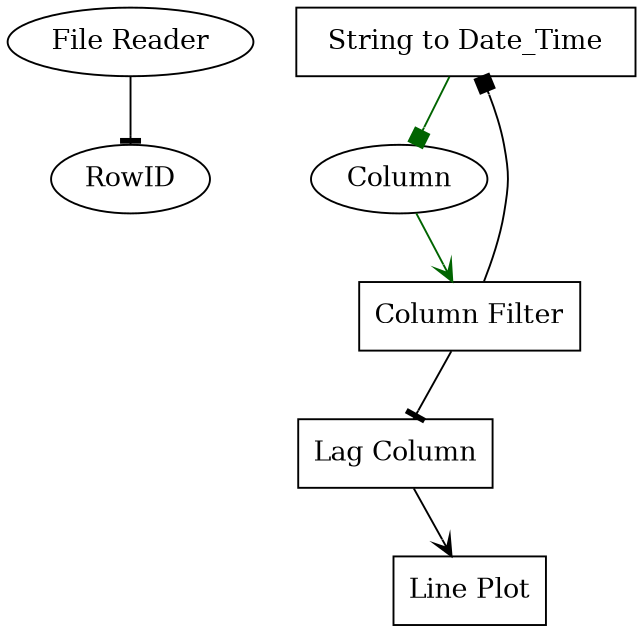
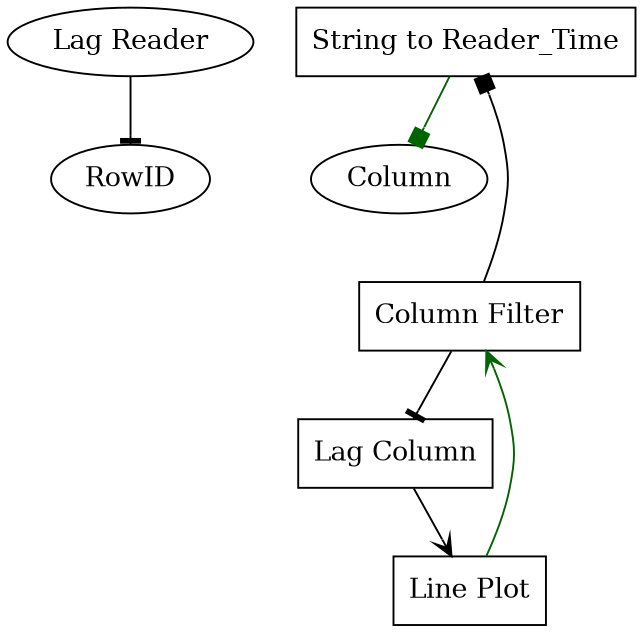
(131, 42) -> (131, 42)
(466, 42) -> (466, 42)
(430, 239) -> (514, 463)
